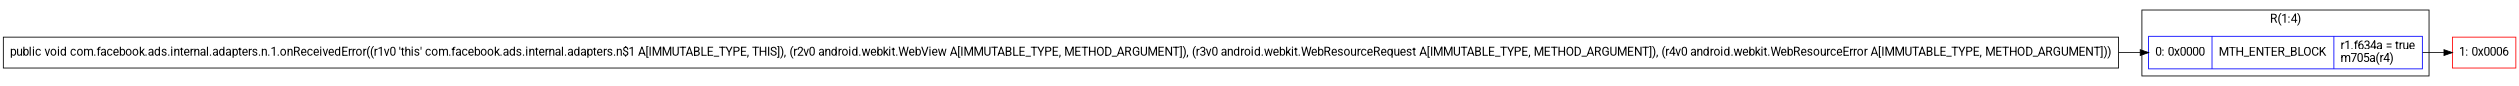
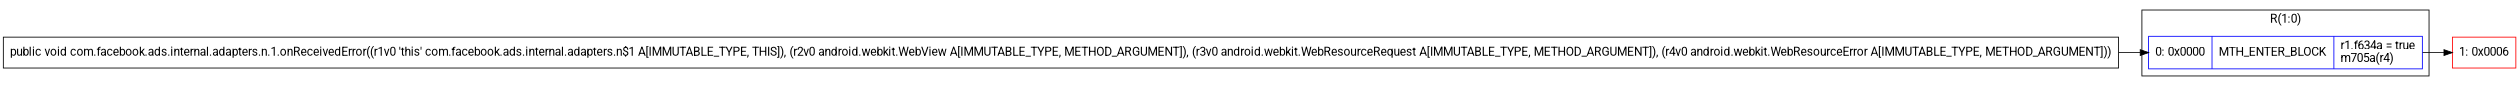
(2285, 20) -> (2285, 20)
